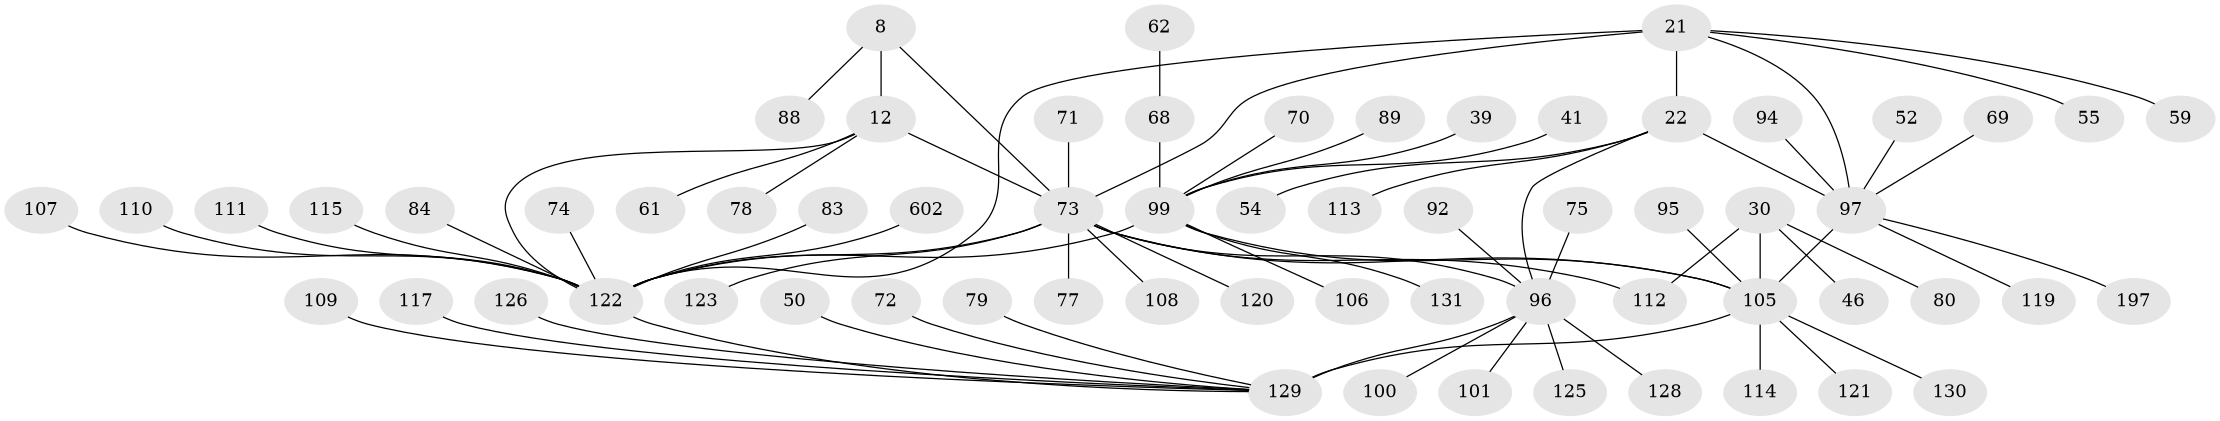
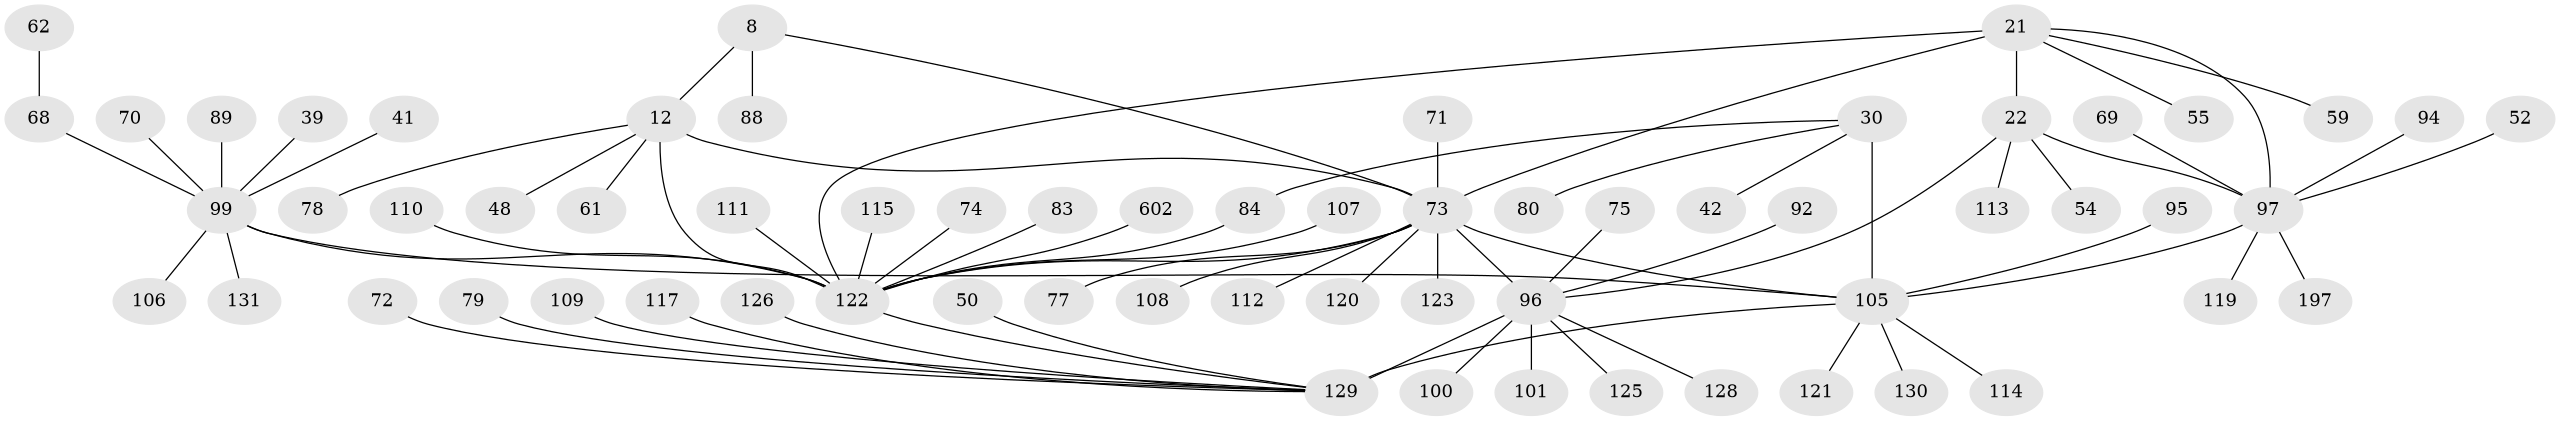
none -> (500, 210)
(1704, 257) -> (1554, 139)
(1854, 301) -> (1711, 210)
